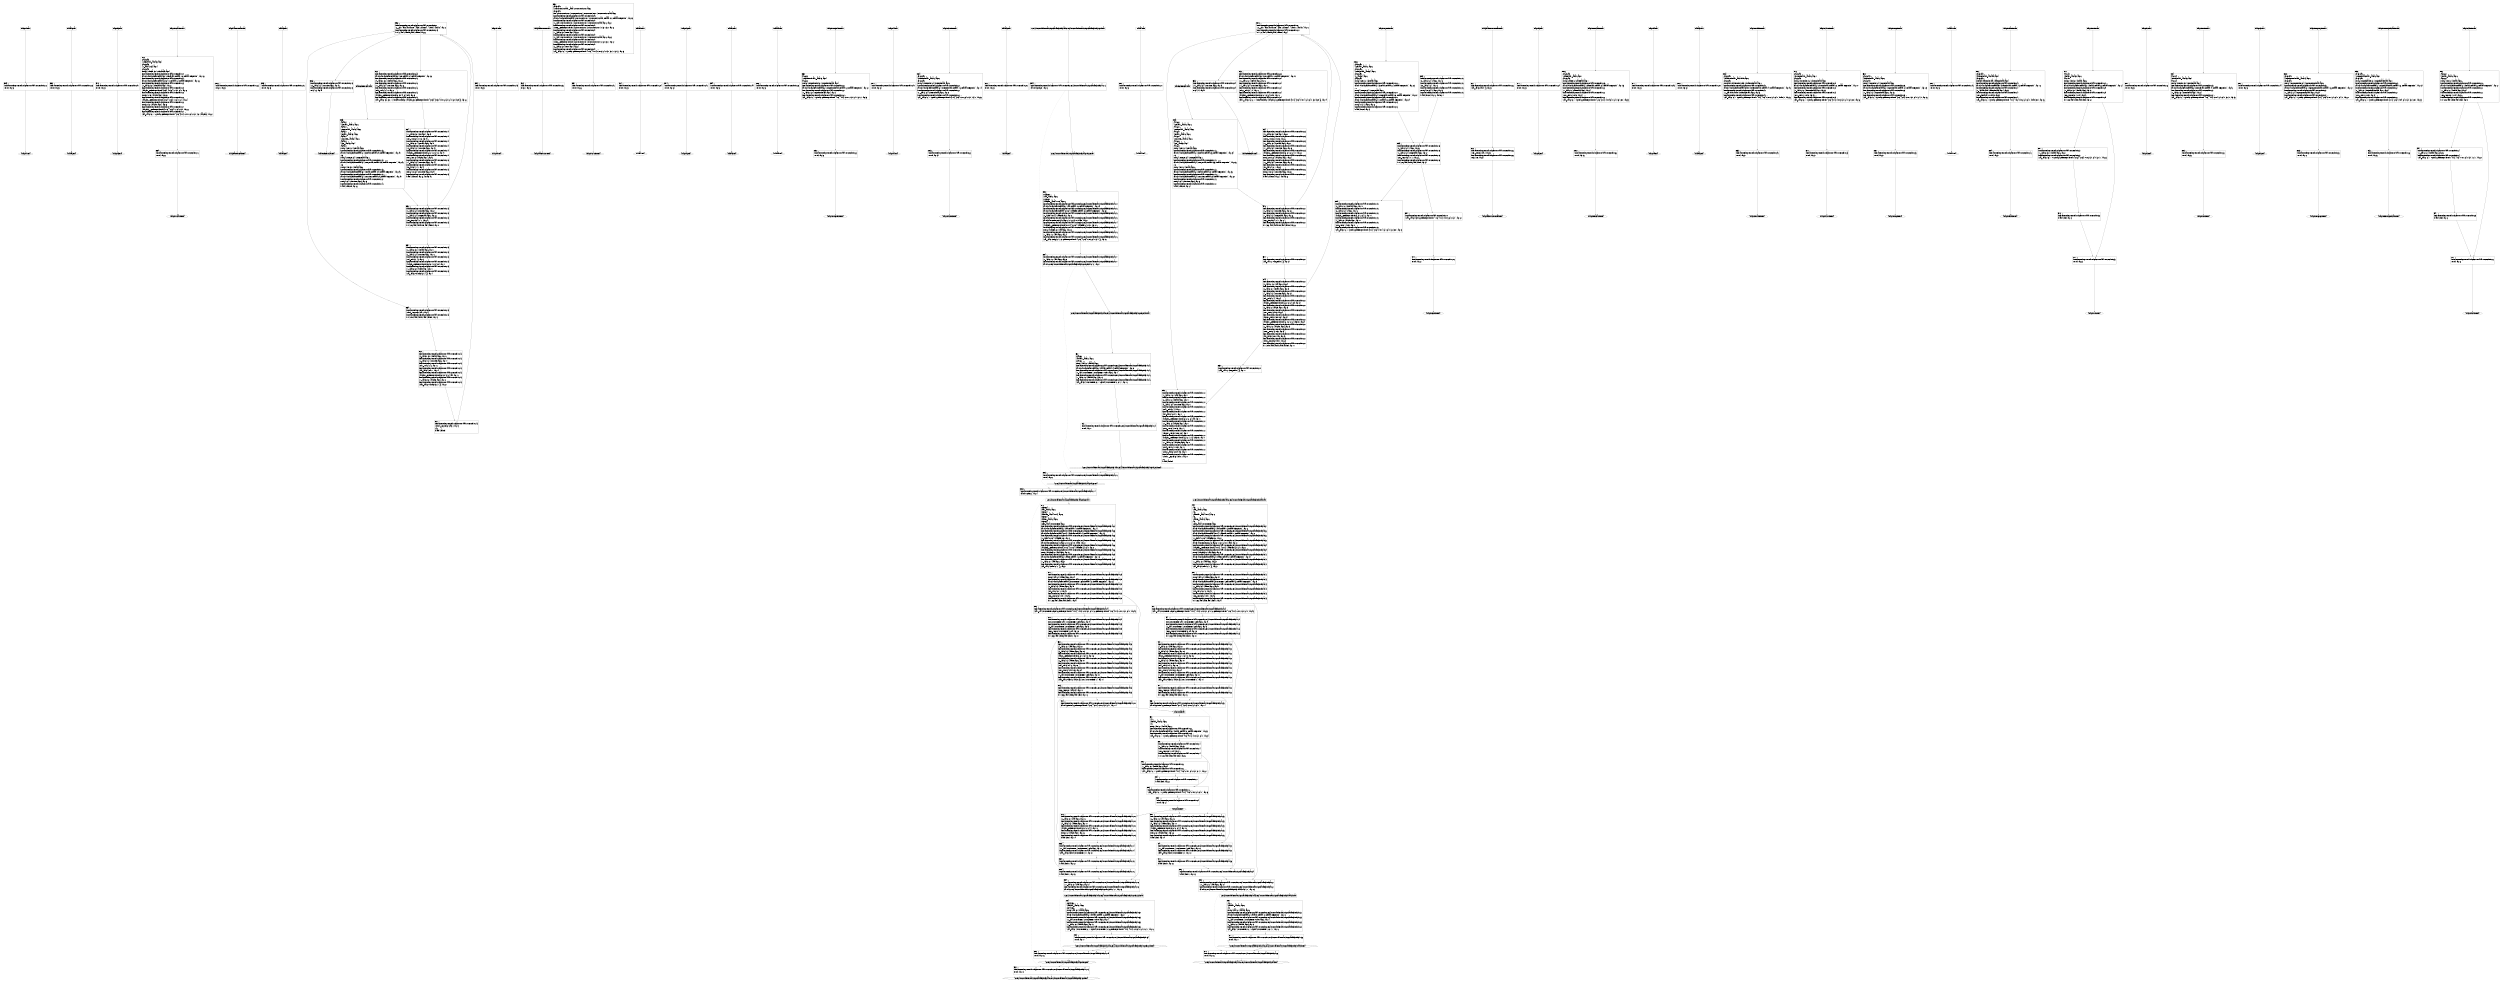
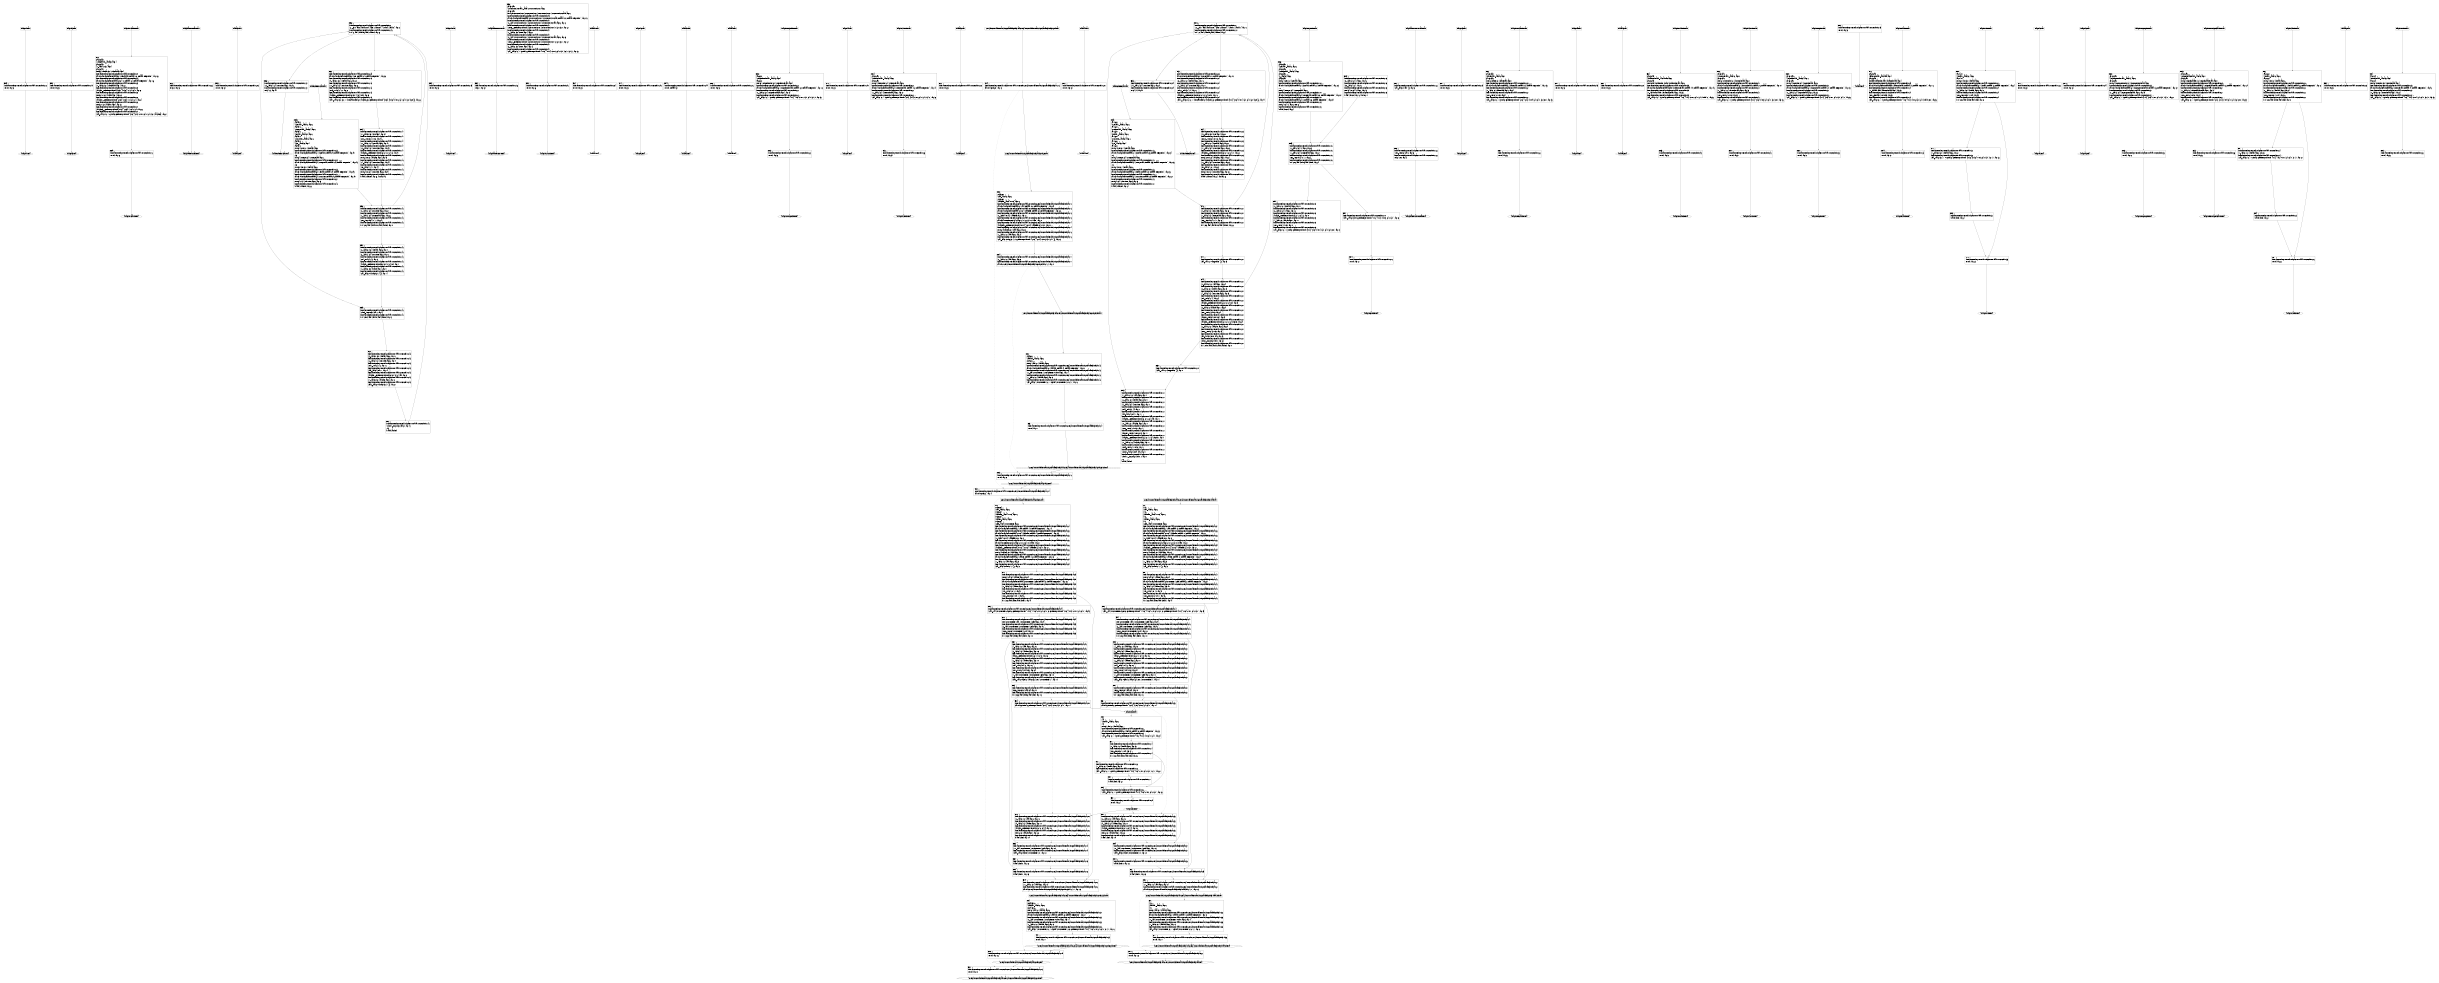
(1952, 29) -> none
(715, 88) -> (671, 88)
(1365, 105) -> (1289, 105)
(72, 154) -> none
(2203, 217) -> none
